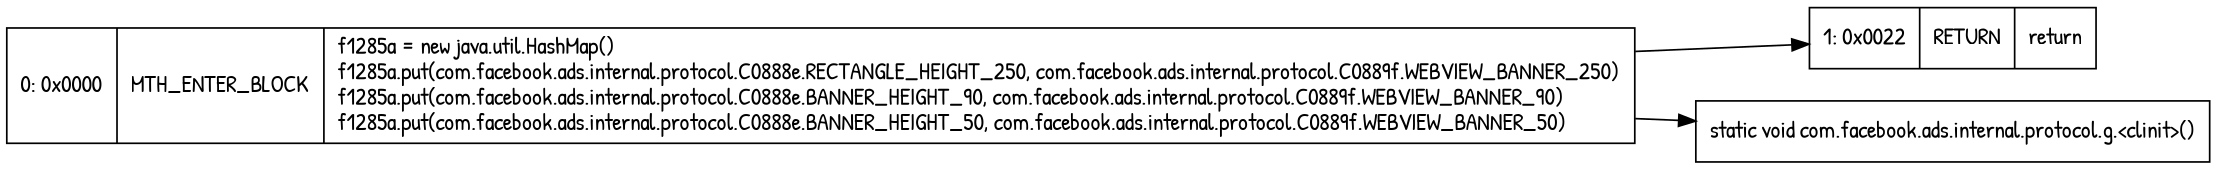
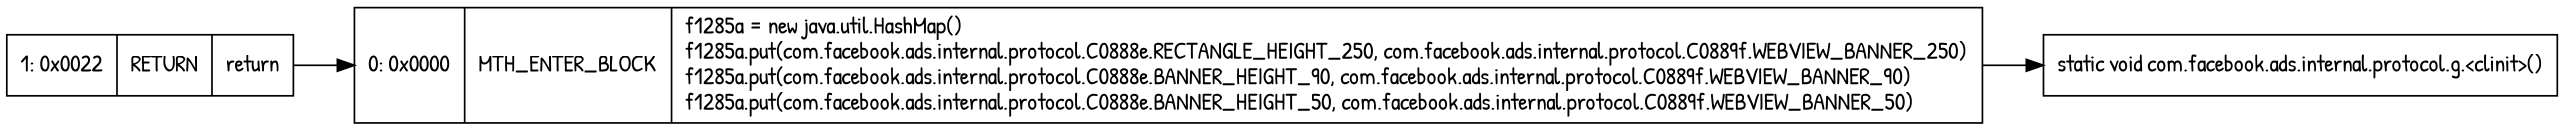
(1714, 48) -> (315, 65)
